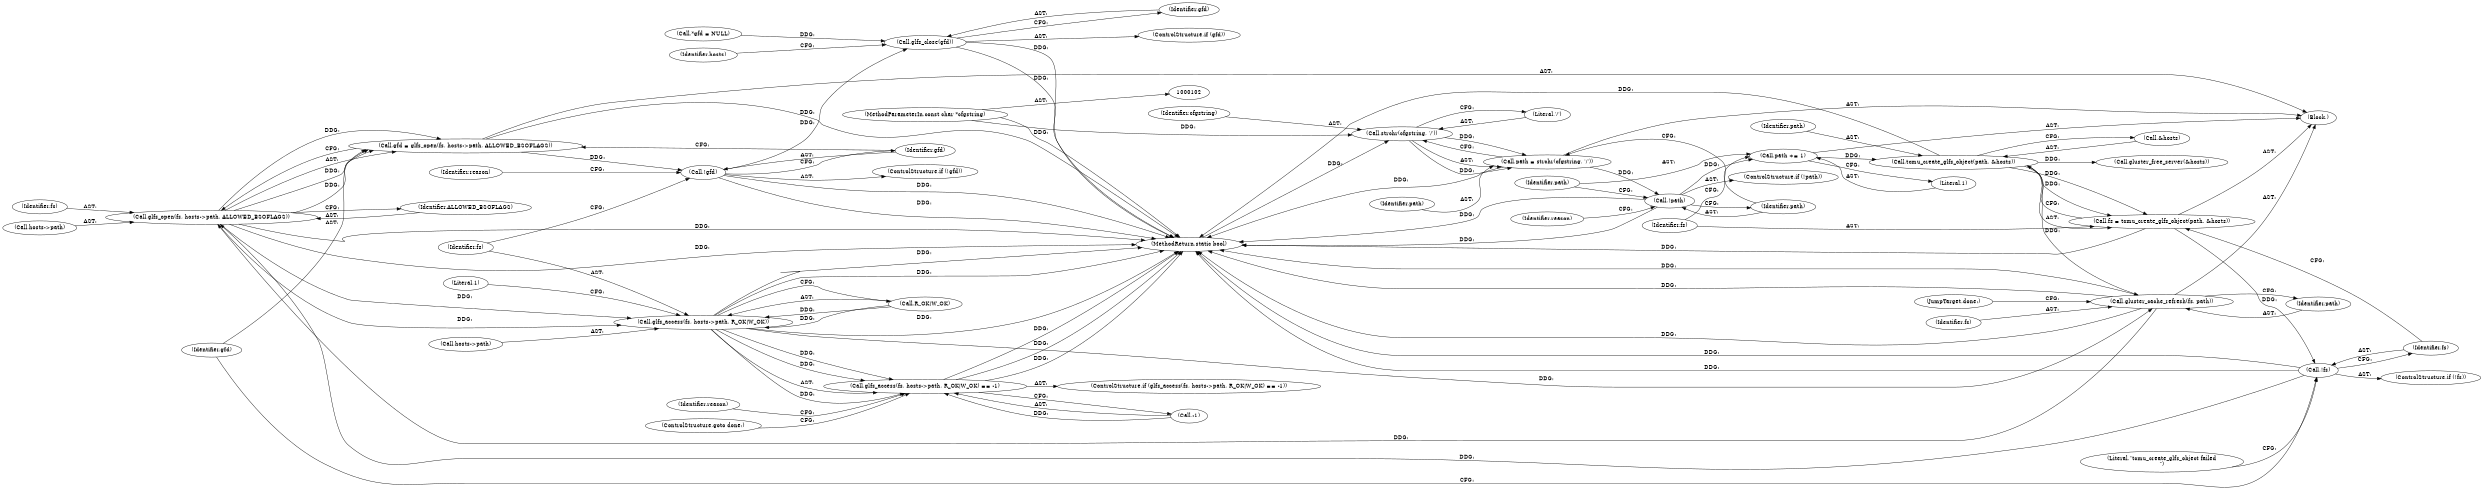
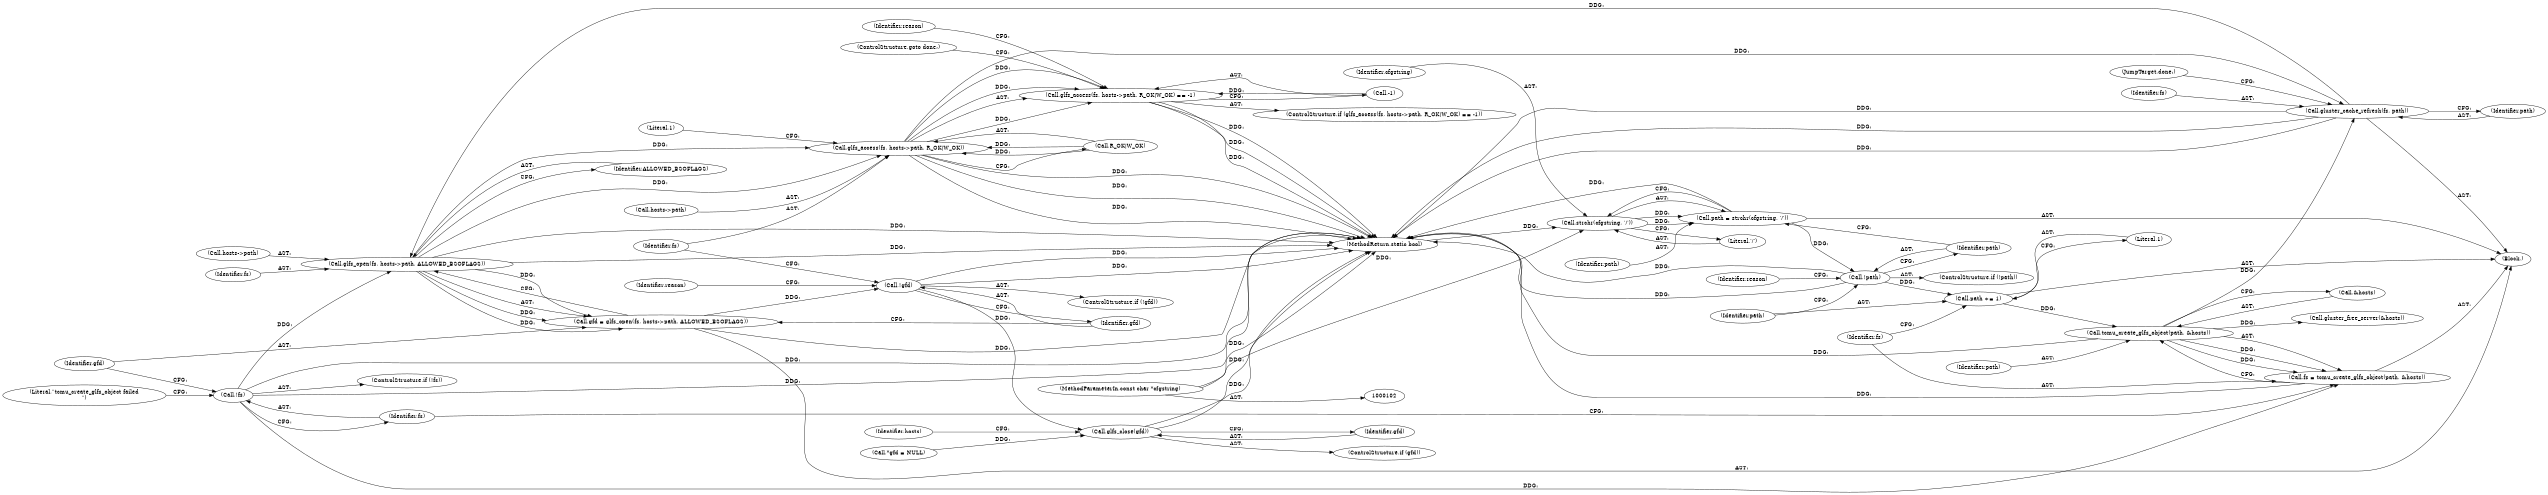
(2252, 288) -> (1282, 489)
